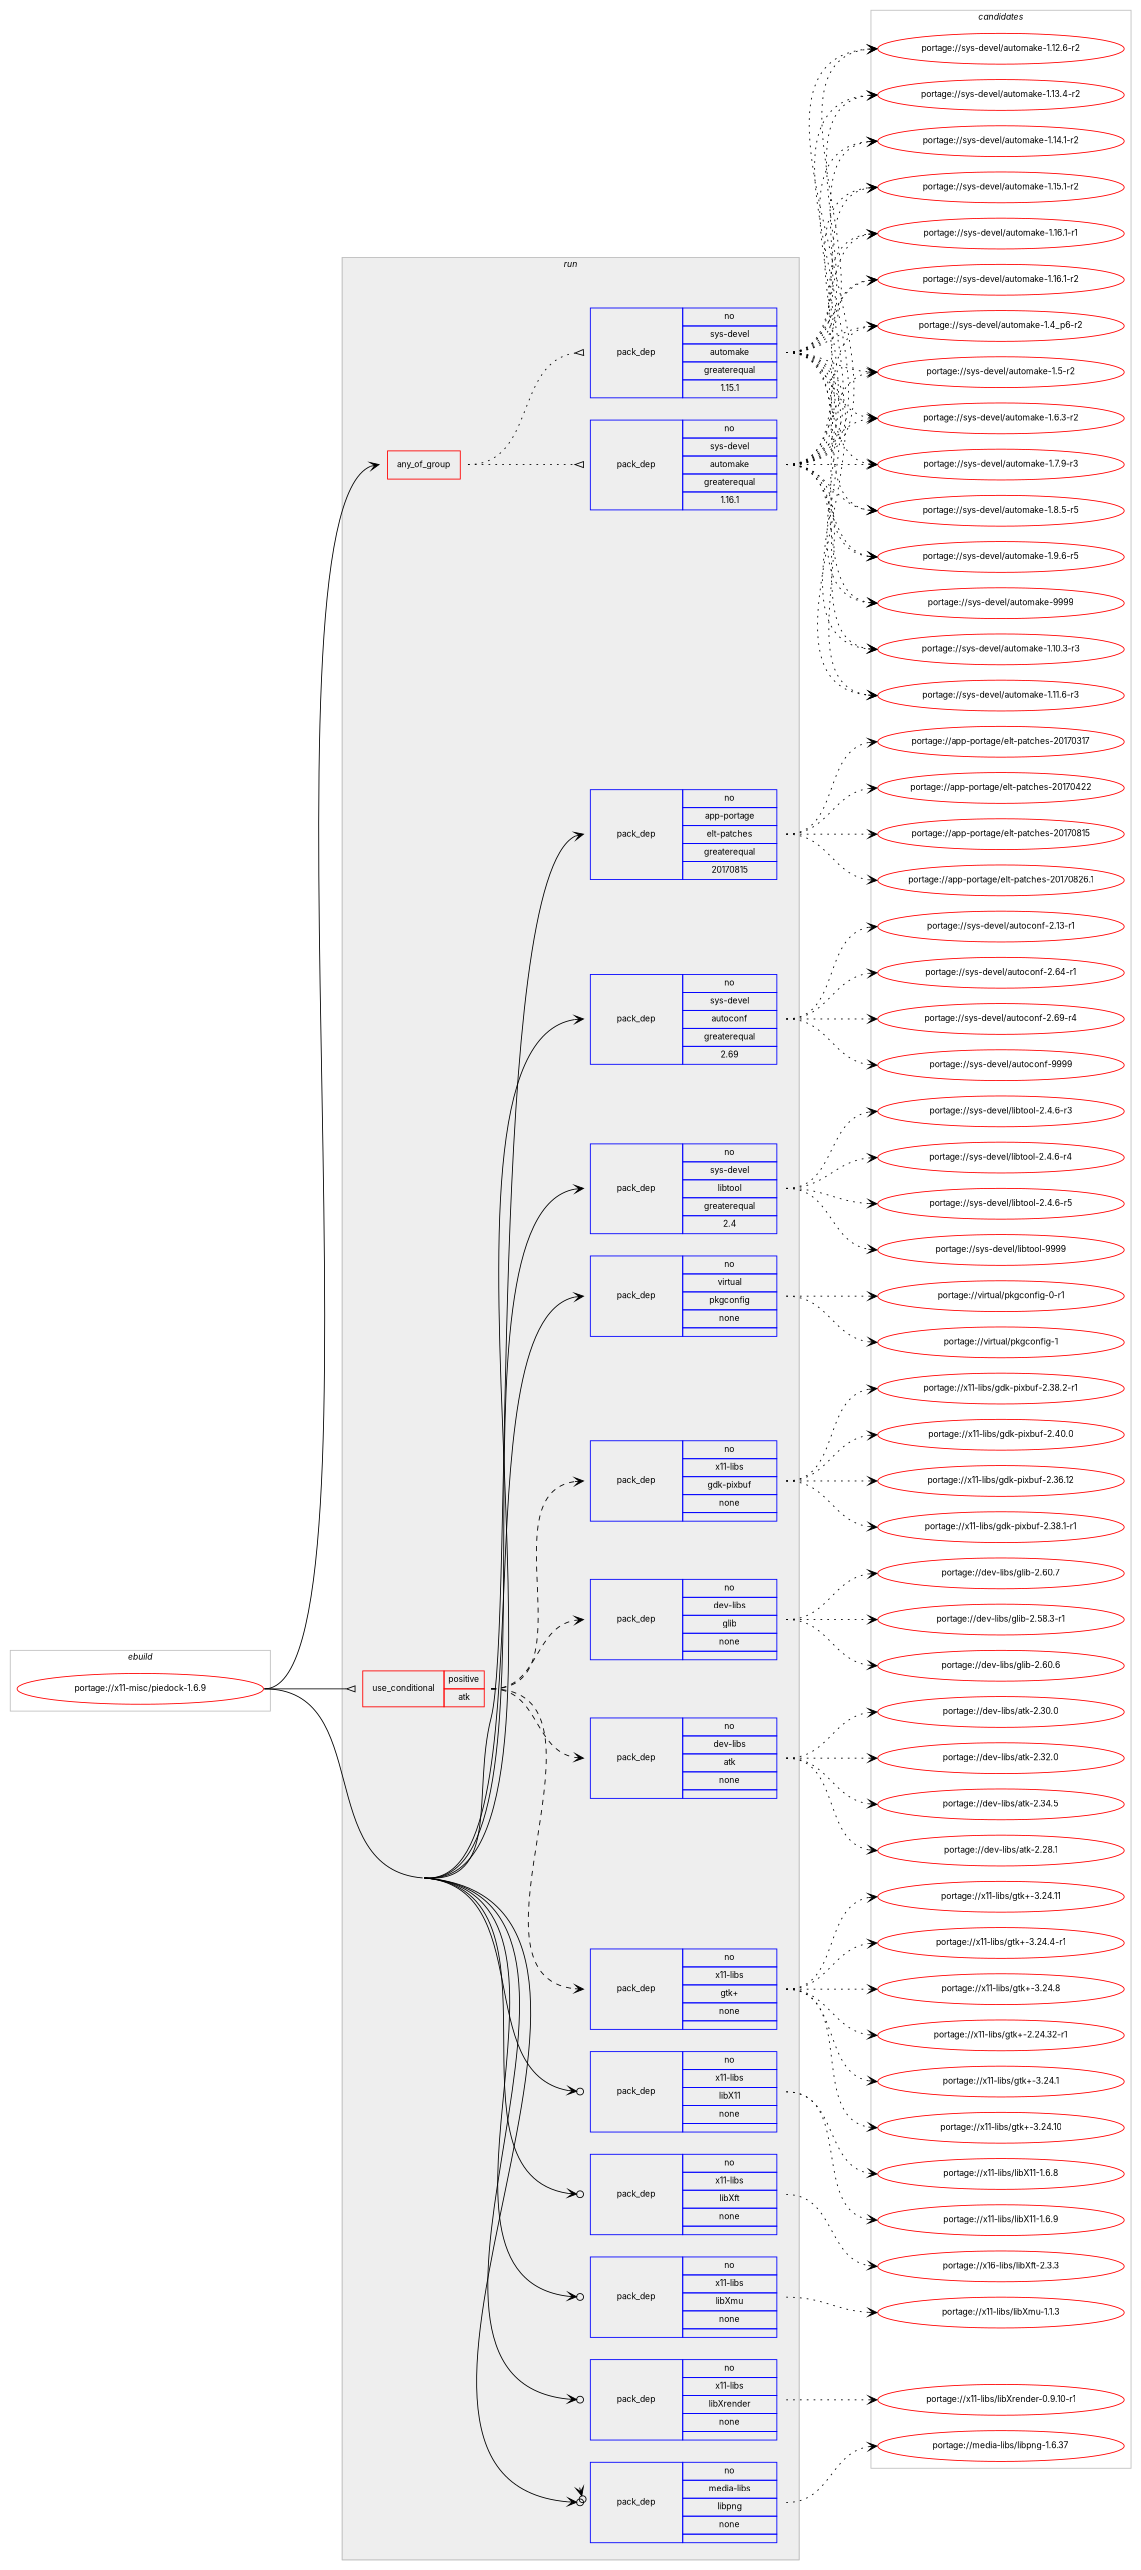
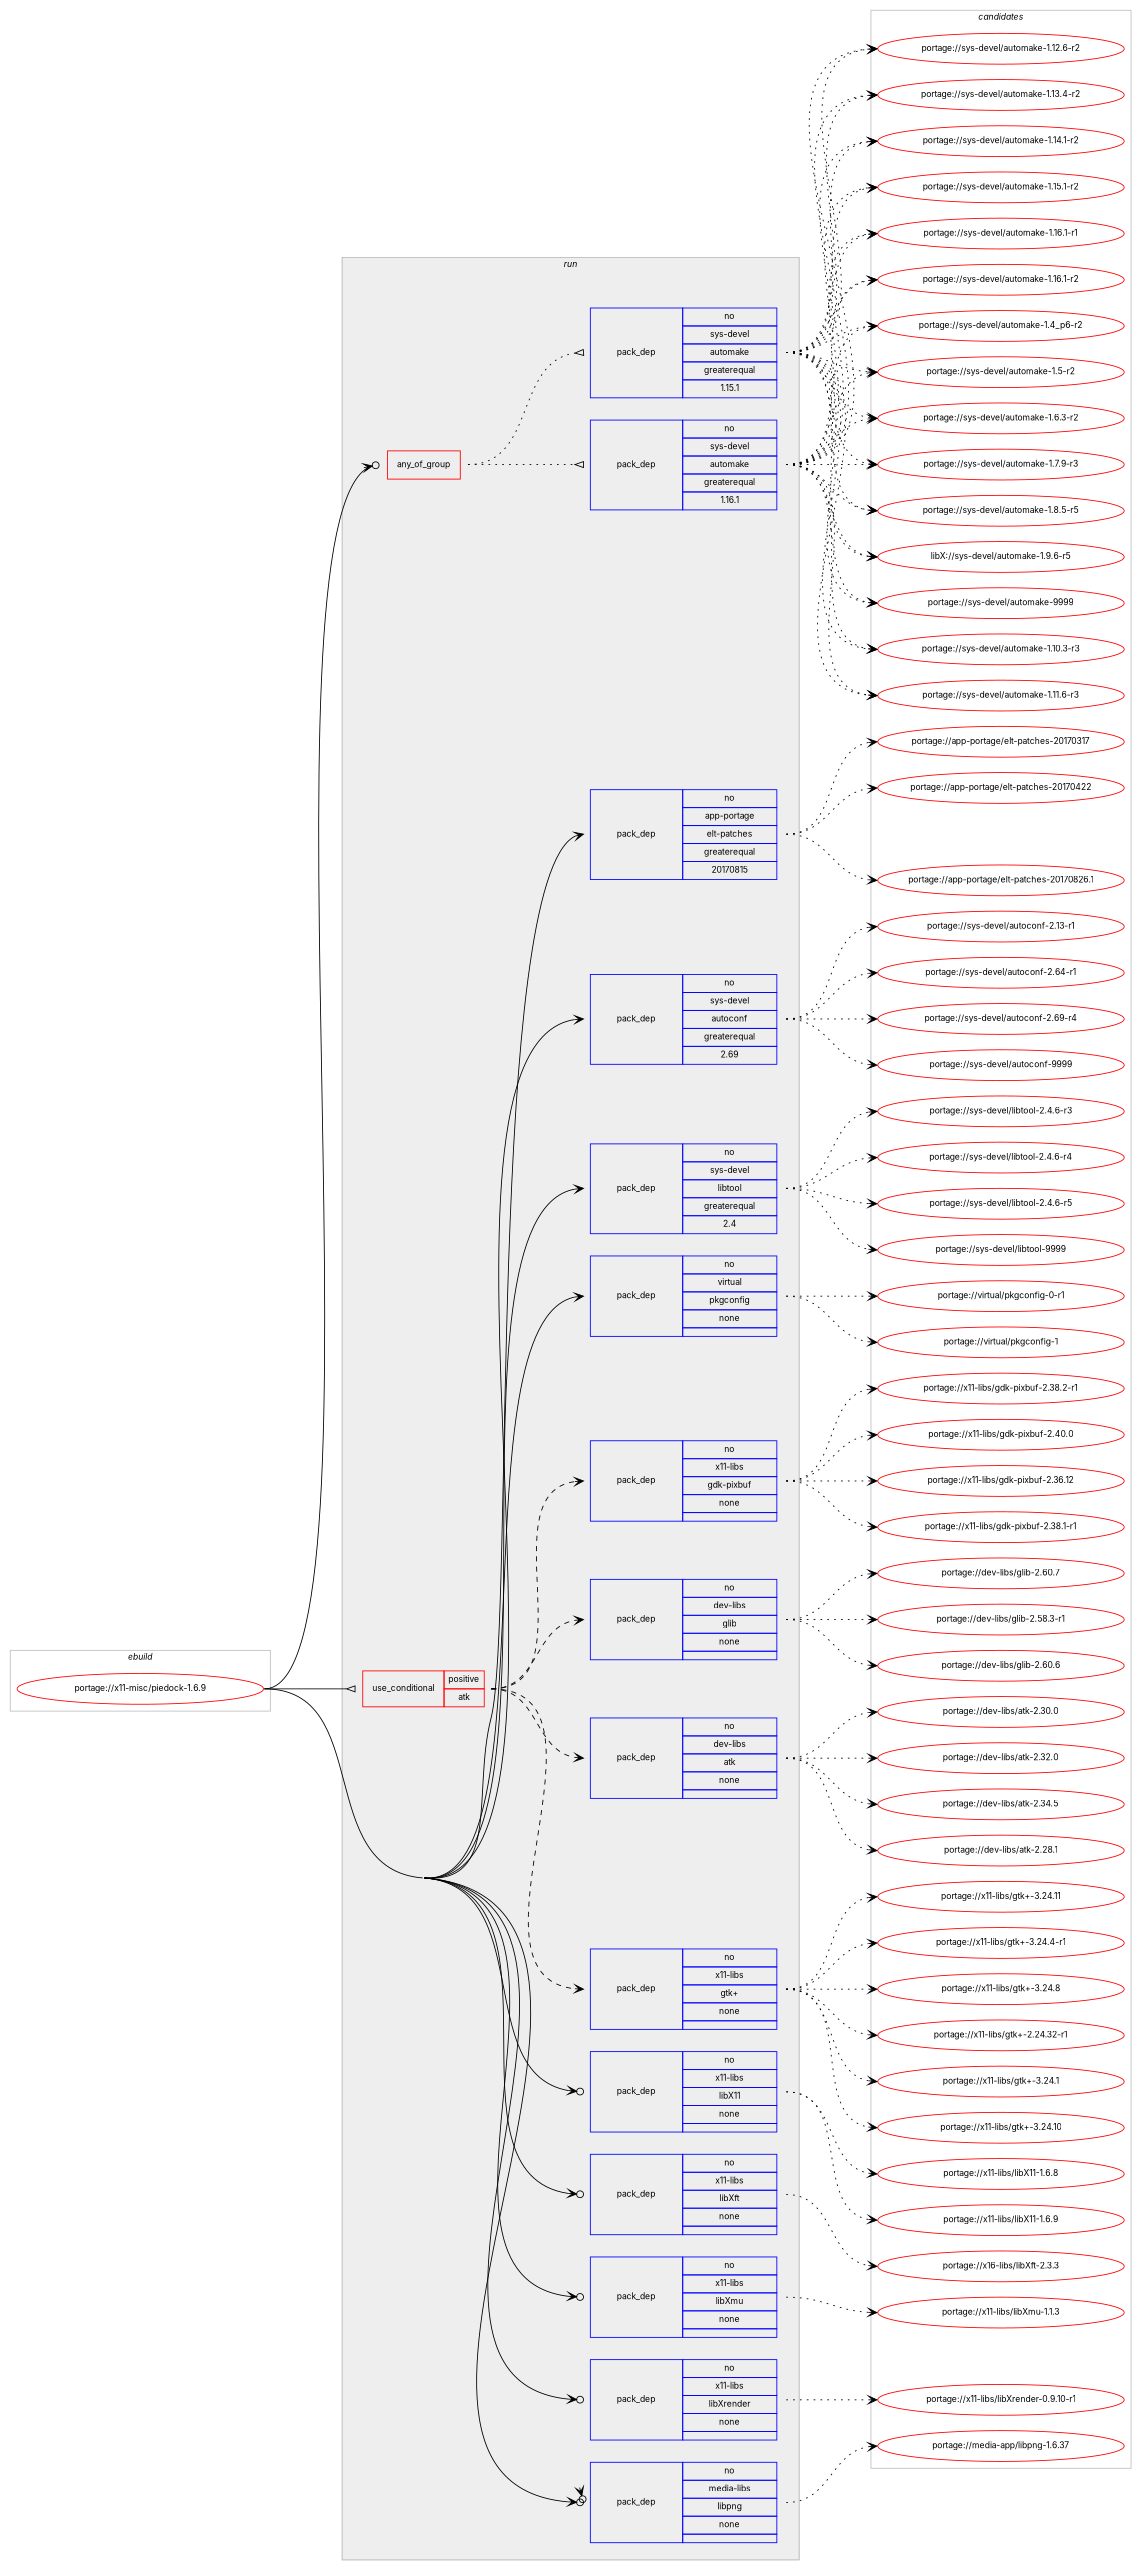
(1001, 557) -> (1001, 557)
(1001, 834) -> none
(322, 1080) -> (322, 1080)
(1001, 2446) -> (1001, 2446)
